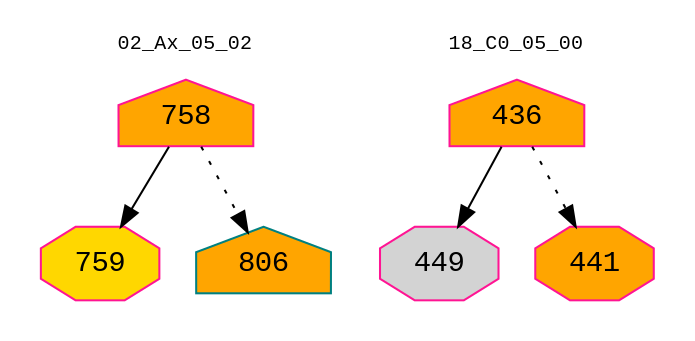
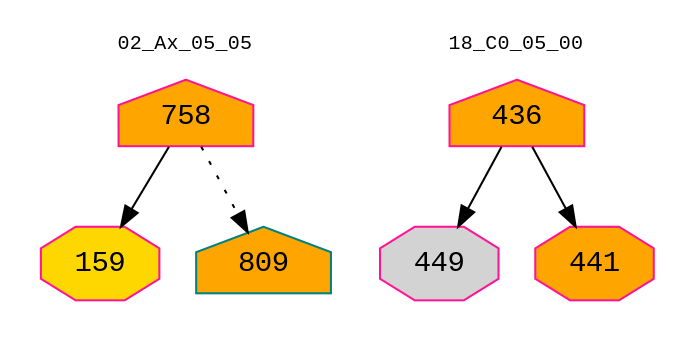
(186, 44) -> (186, 44)
(549, 178) -> (549, 178)
(100, 264) -> (100, 264)
(264, 264) -> (264, 264)
